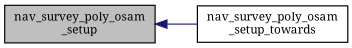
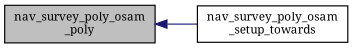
(80, 24) -> (80, 24)
